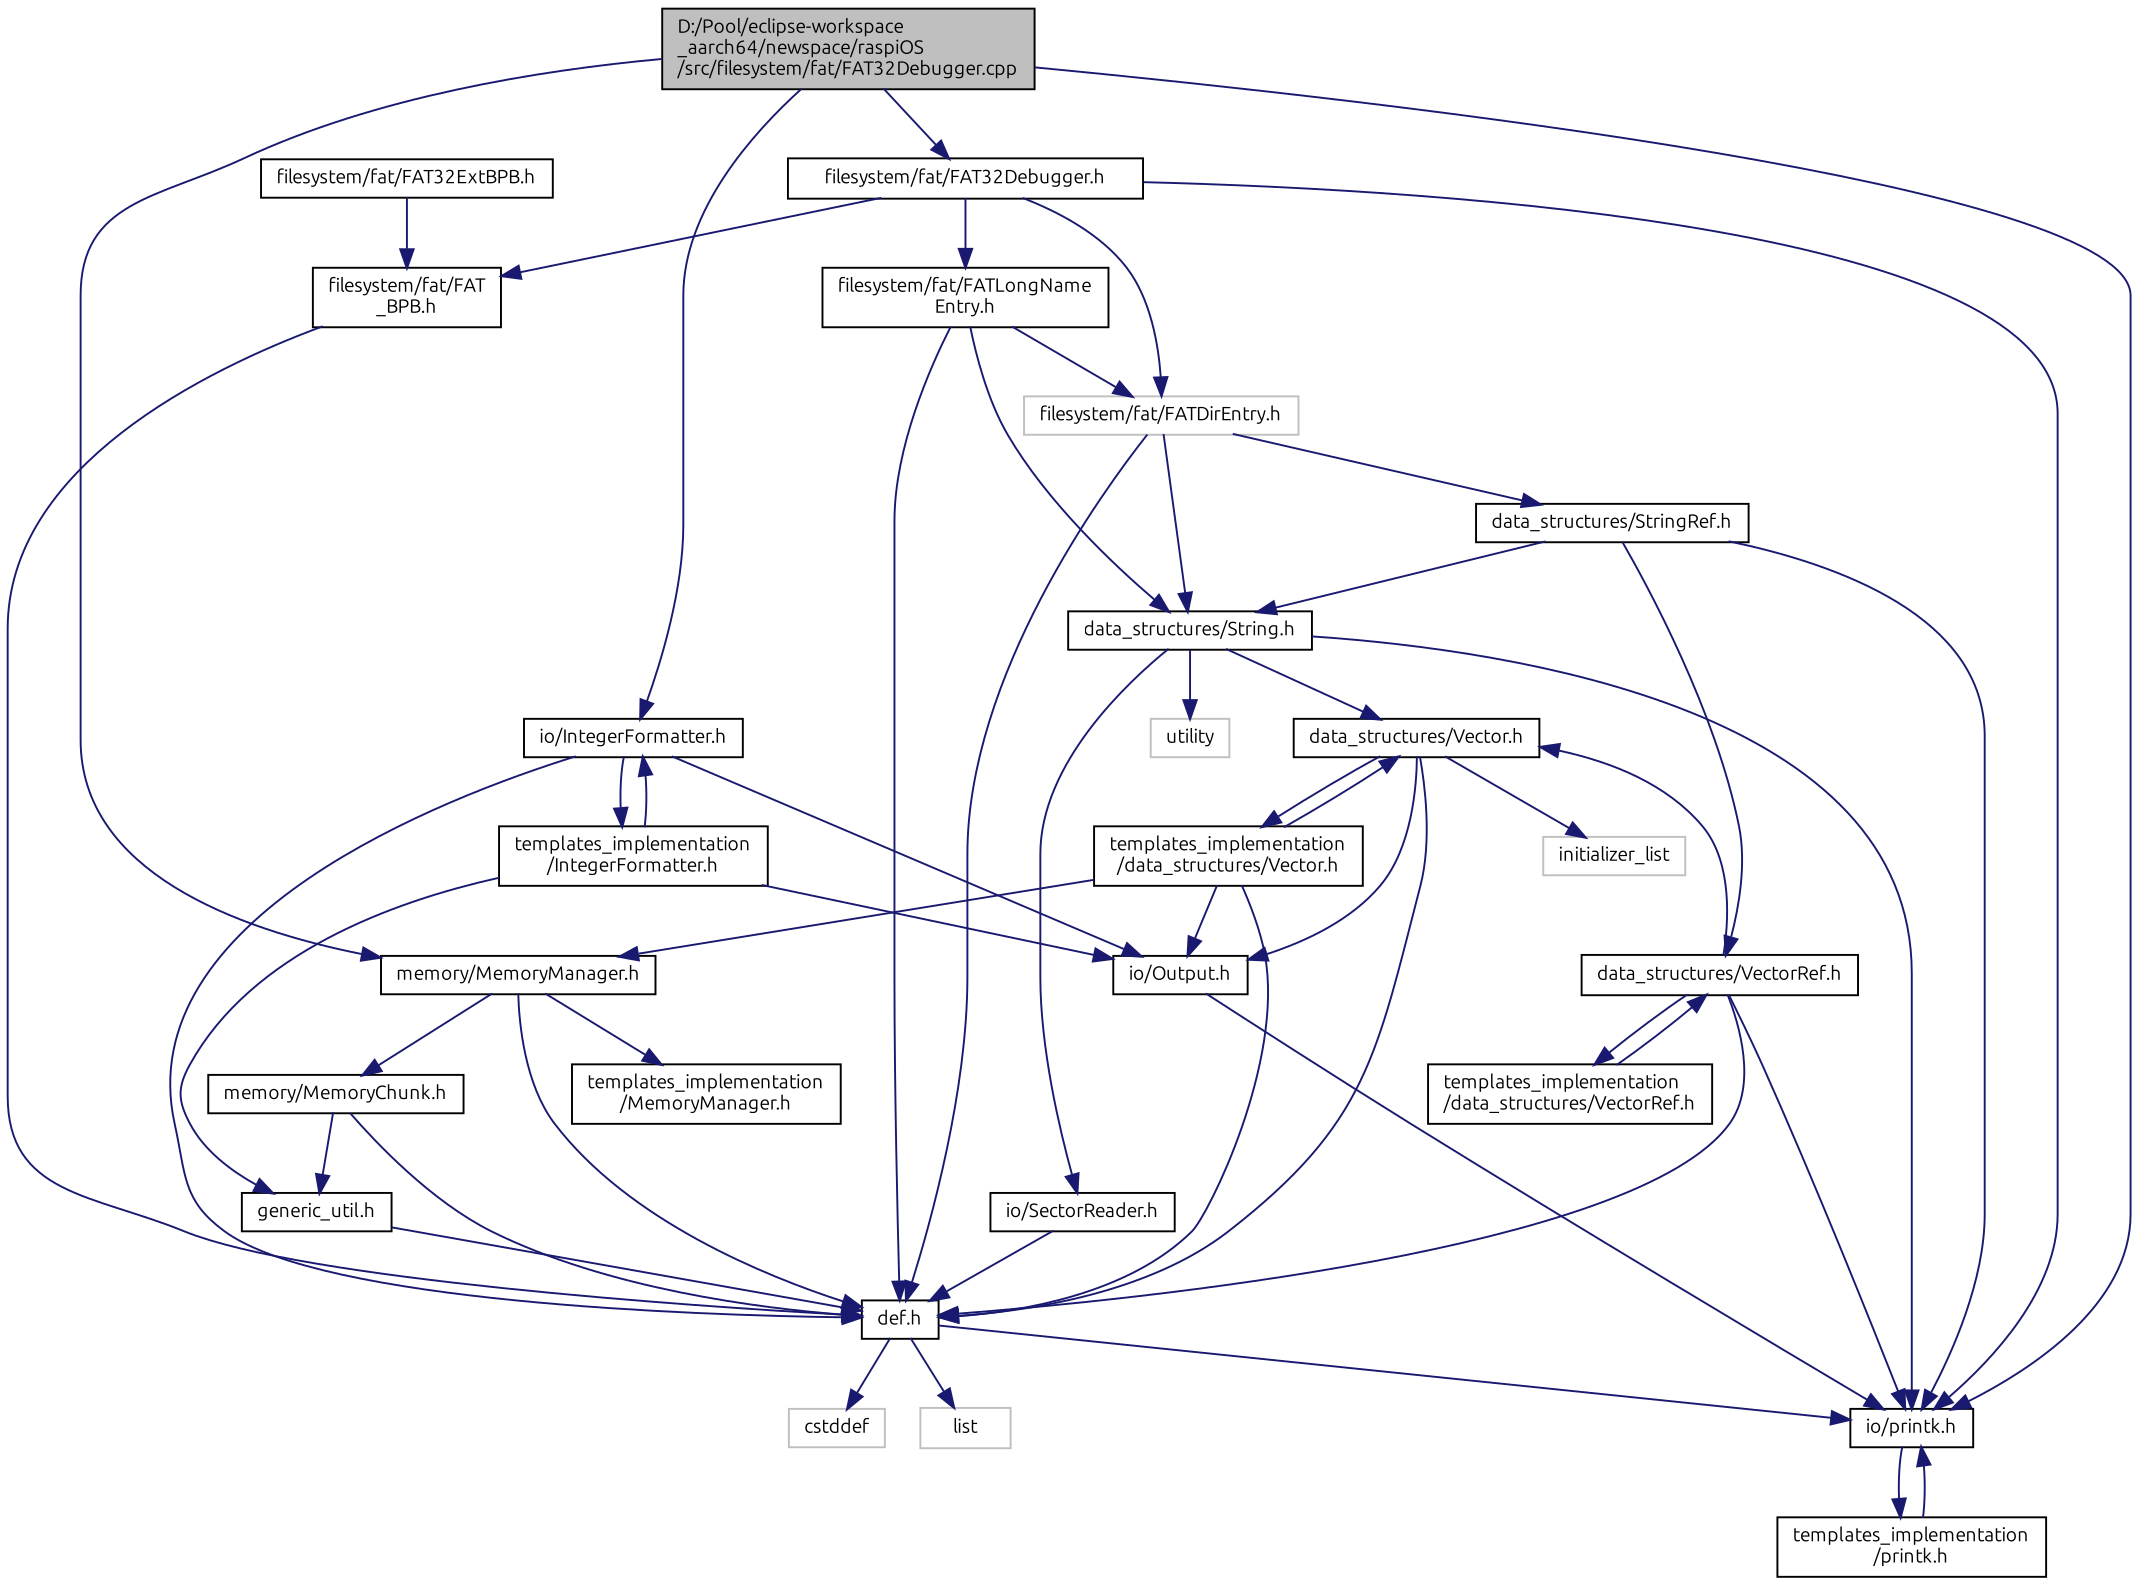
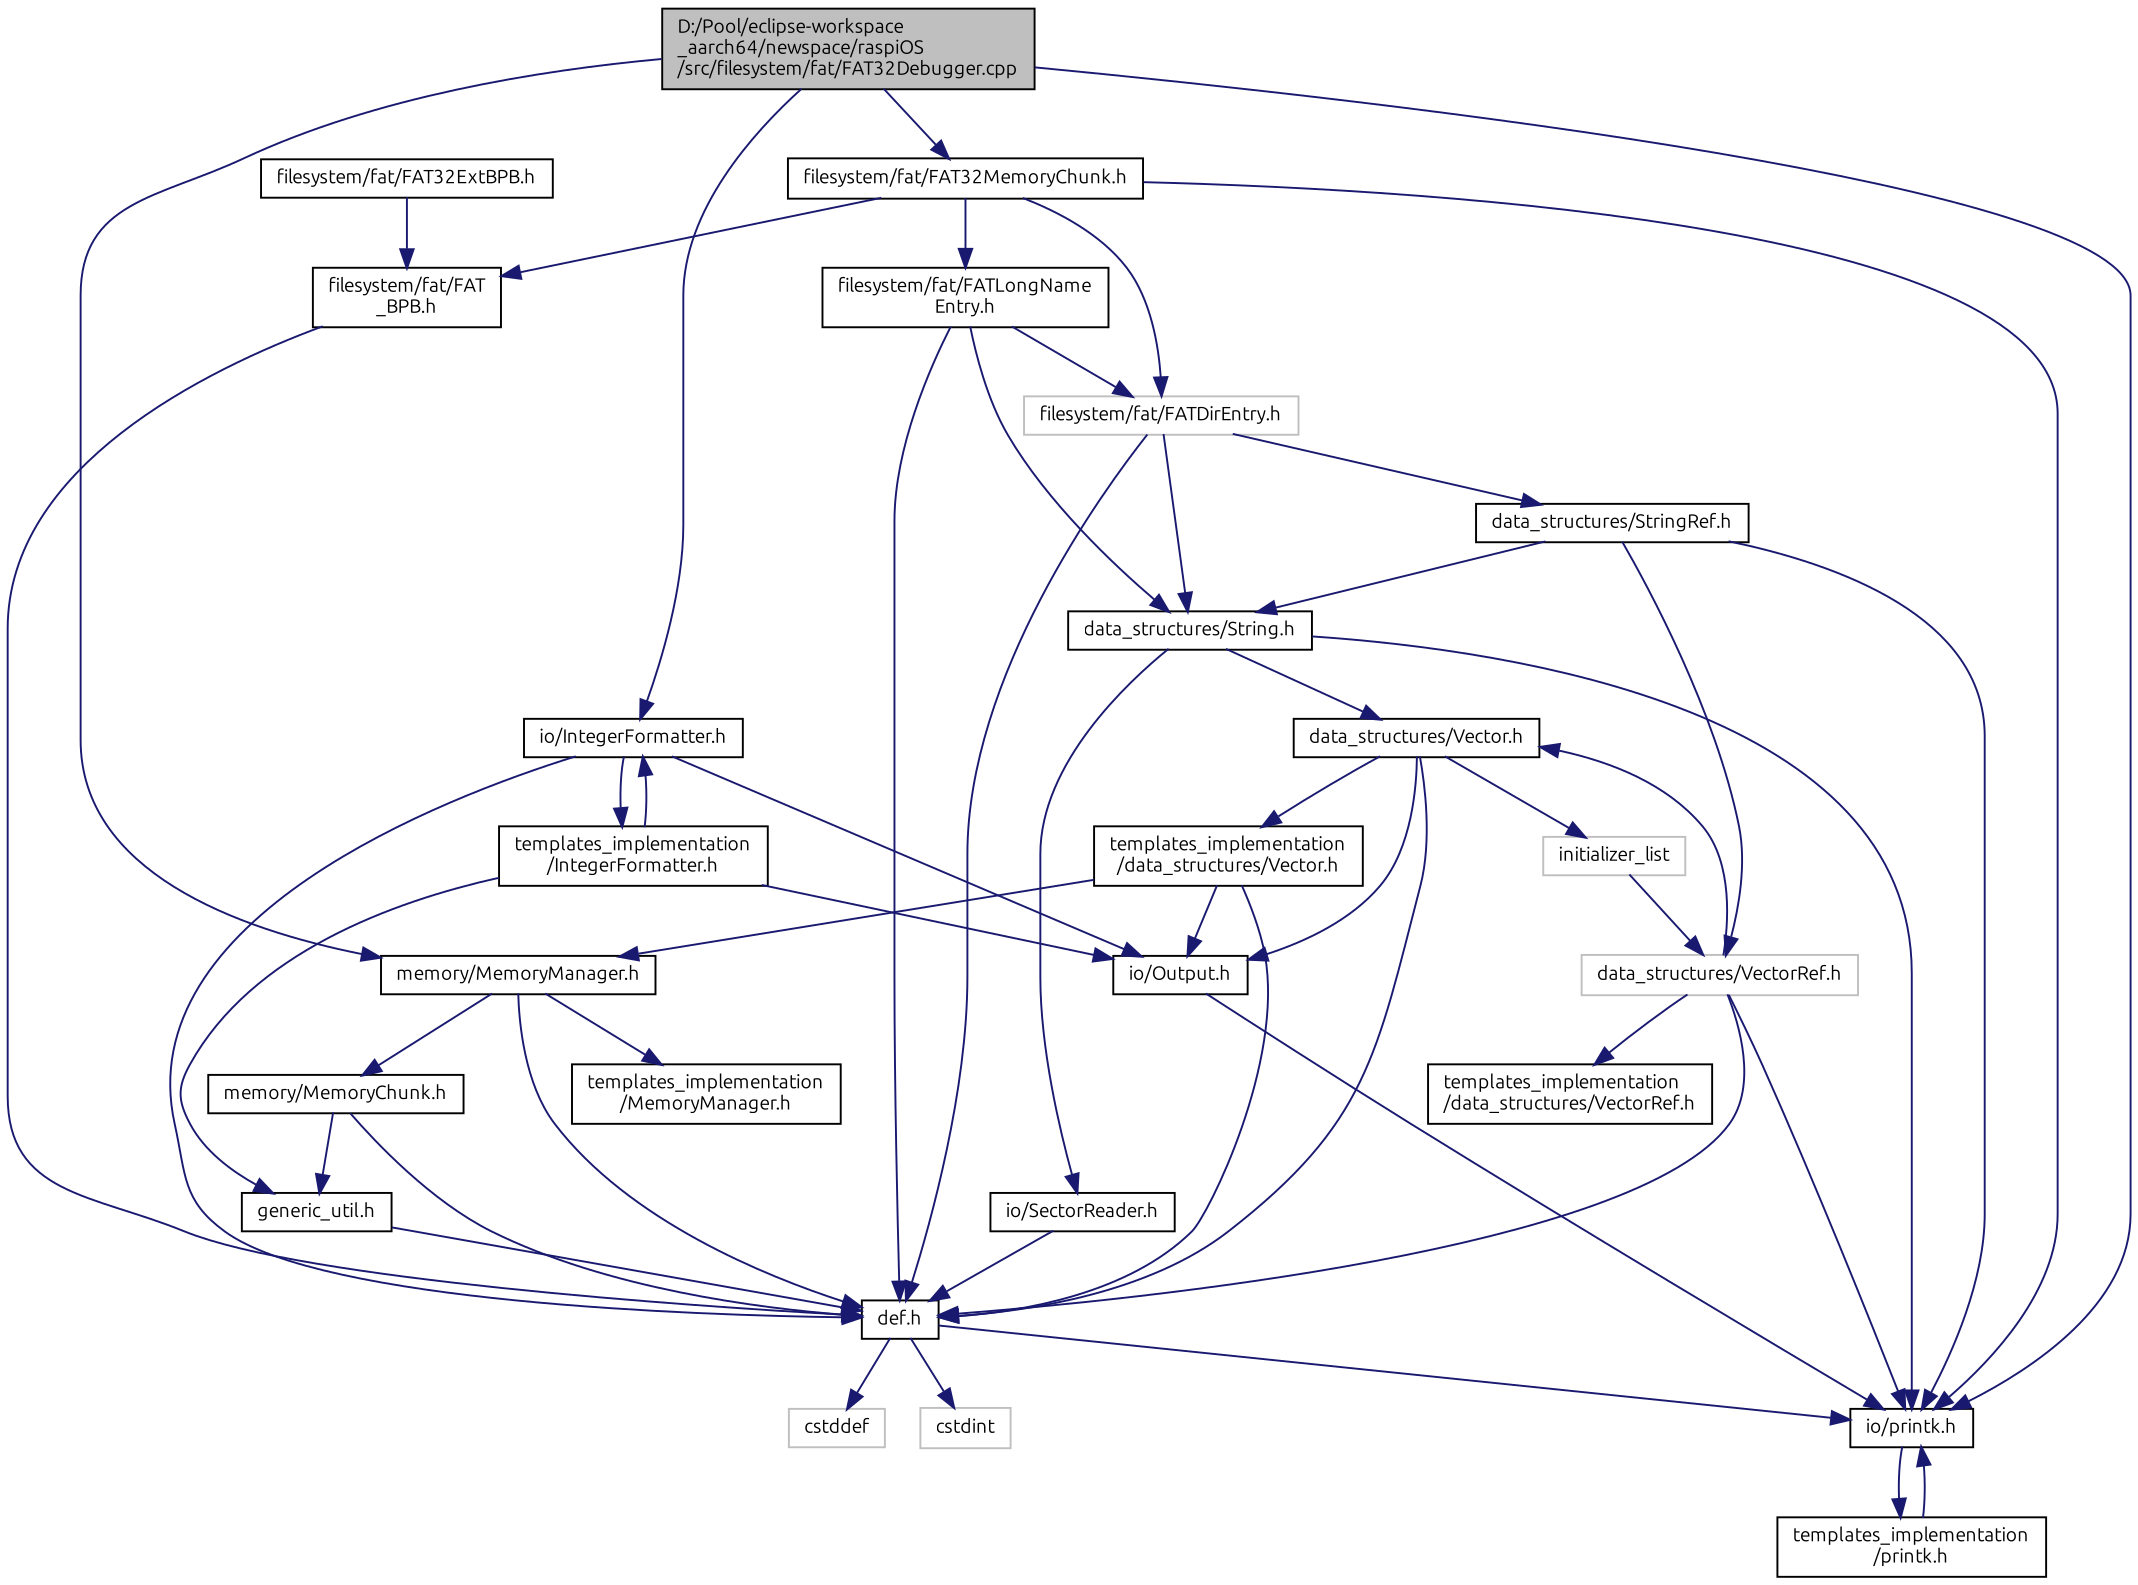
(965, 179) -> (965, 179)
(1190, 738) -> none
(1334, 798) -> none
(1720, 975) -> (1720, 975)
(1655, 1037) -> (1660, 908)
(965, 1428) -> (965, 1428)
